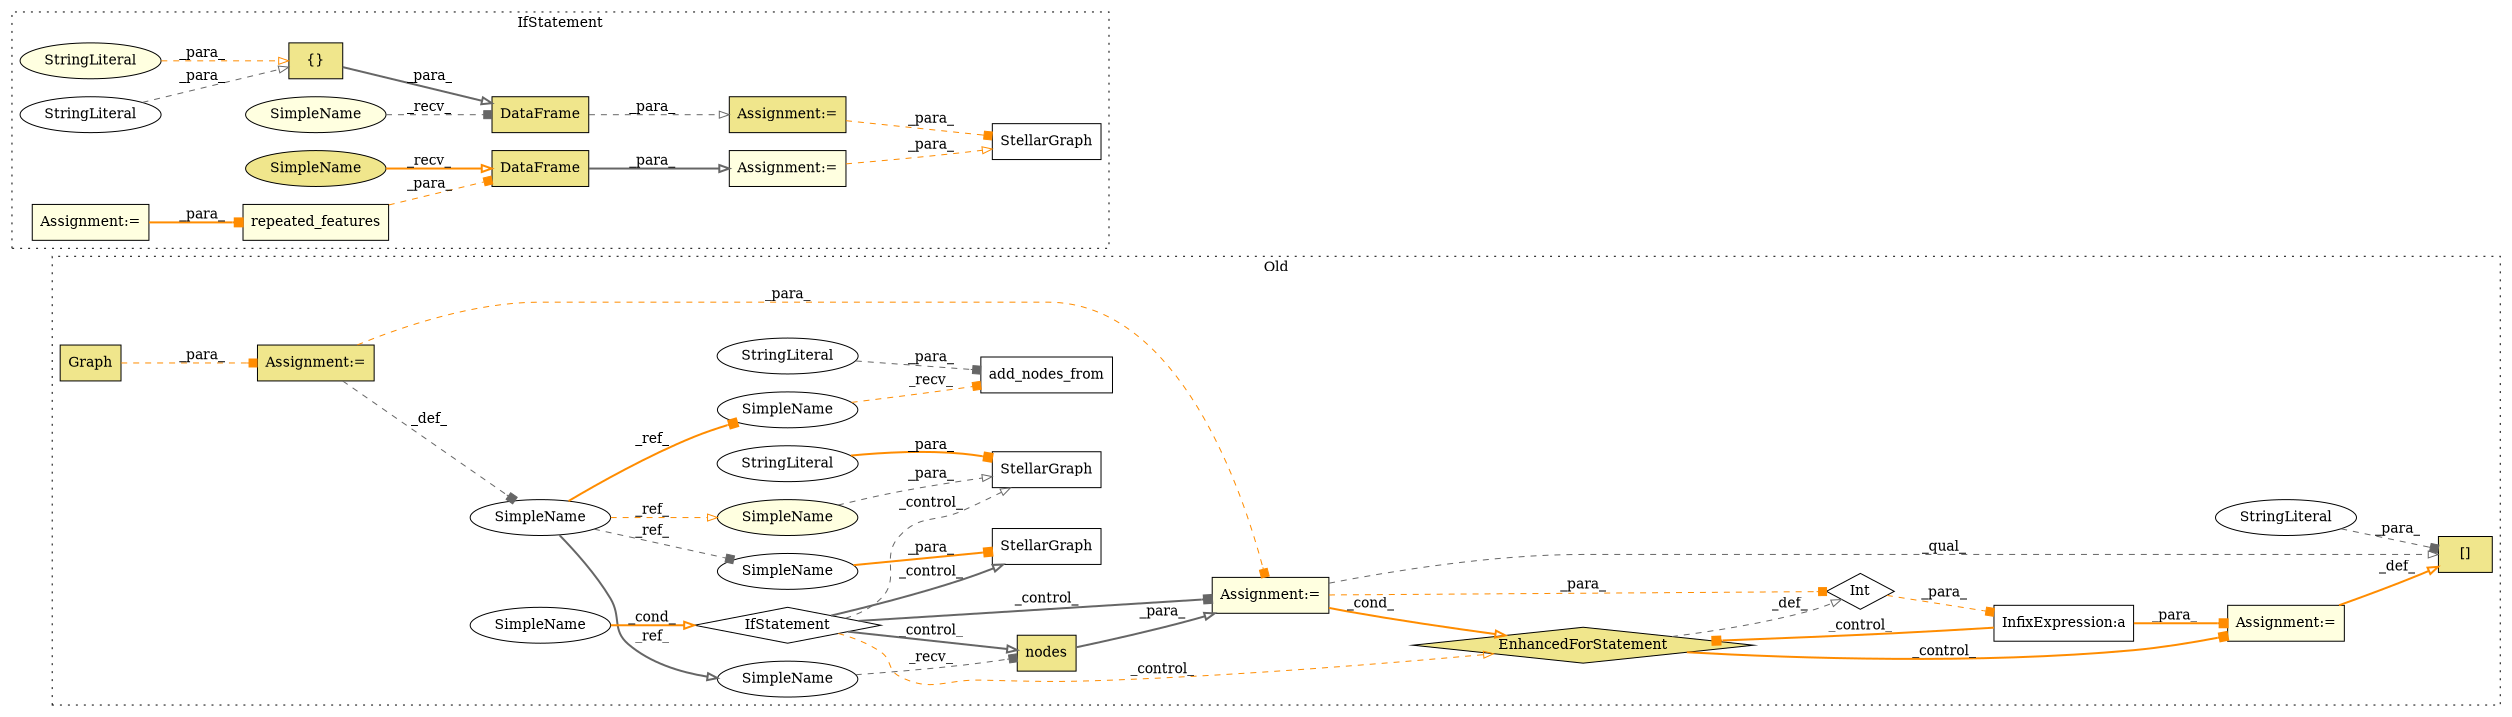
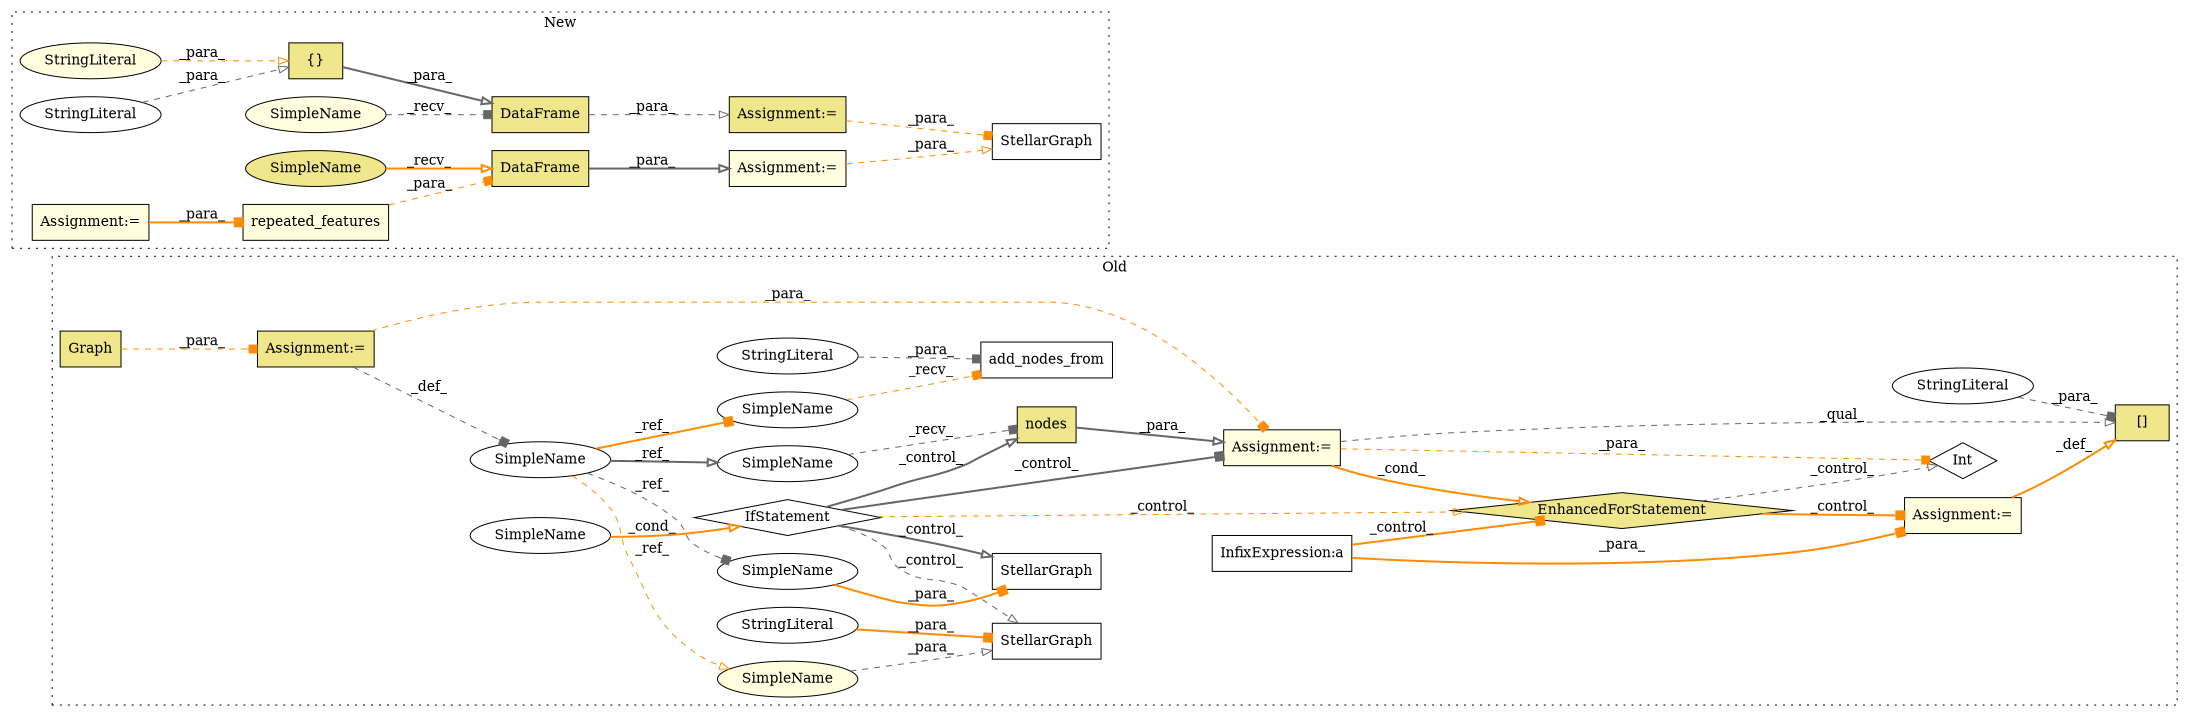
(560, 23) -> (560, 23)
(1935, 603) -> none
(1790, 604) -> (1842, 469)
